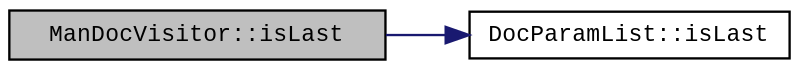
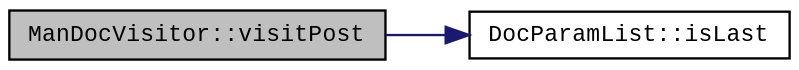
(197, 35) -> (197, 35)
